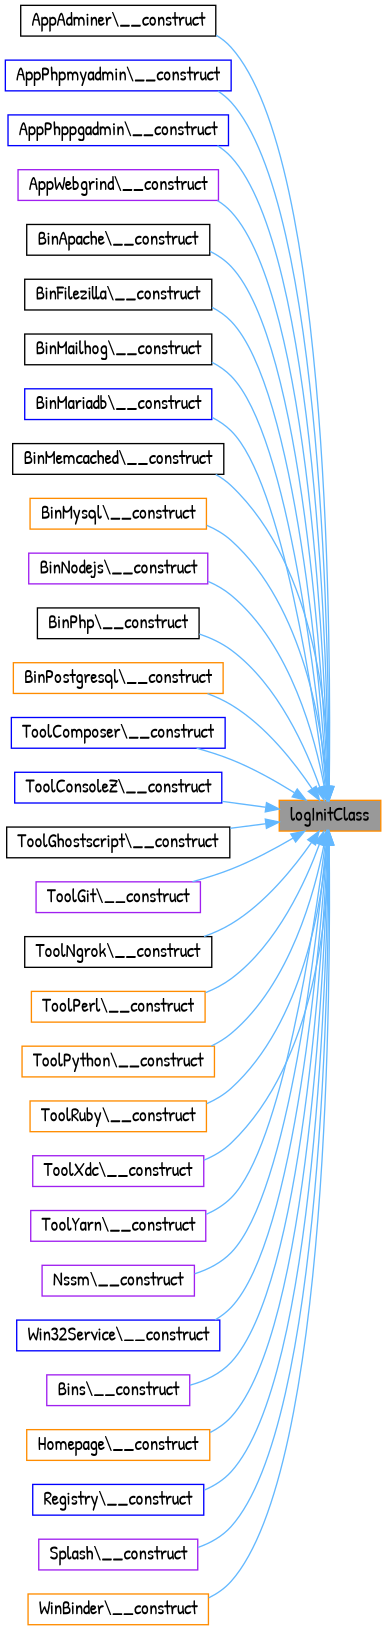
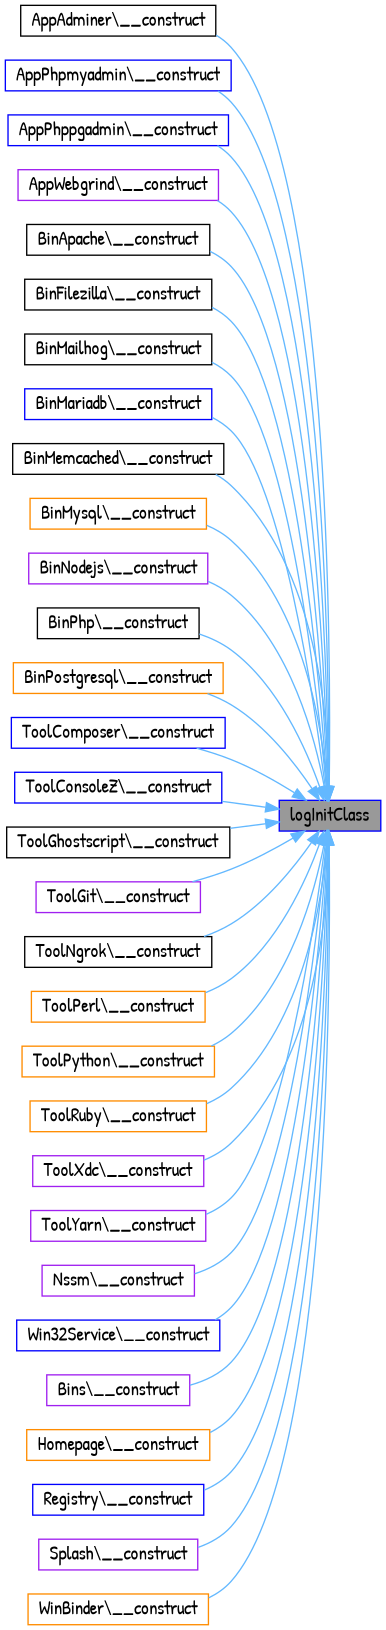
(330, 816) -> (330, 816)
